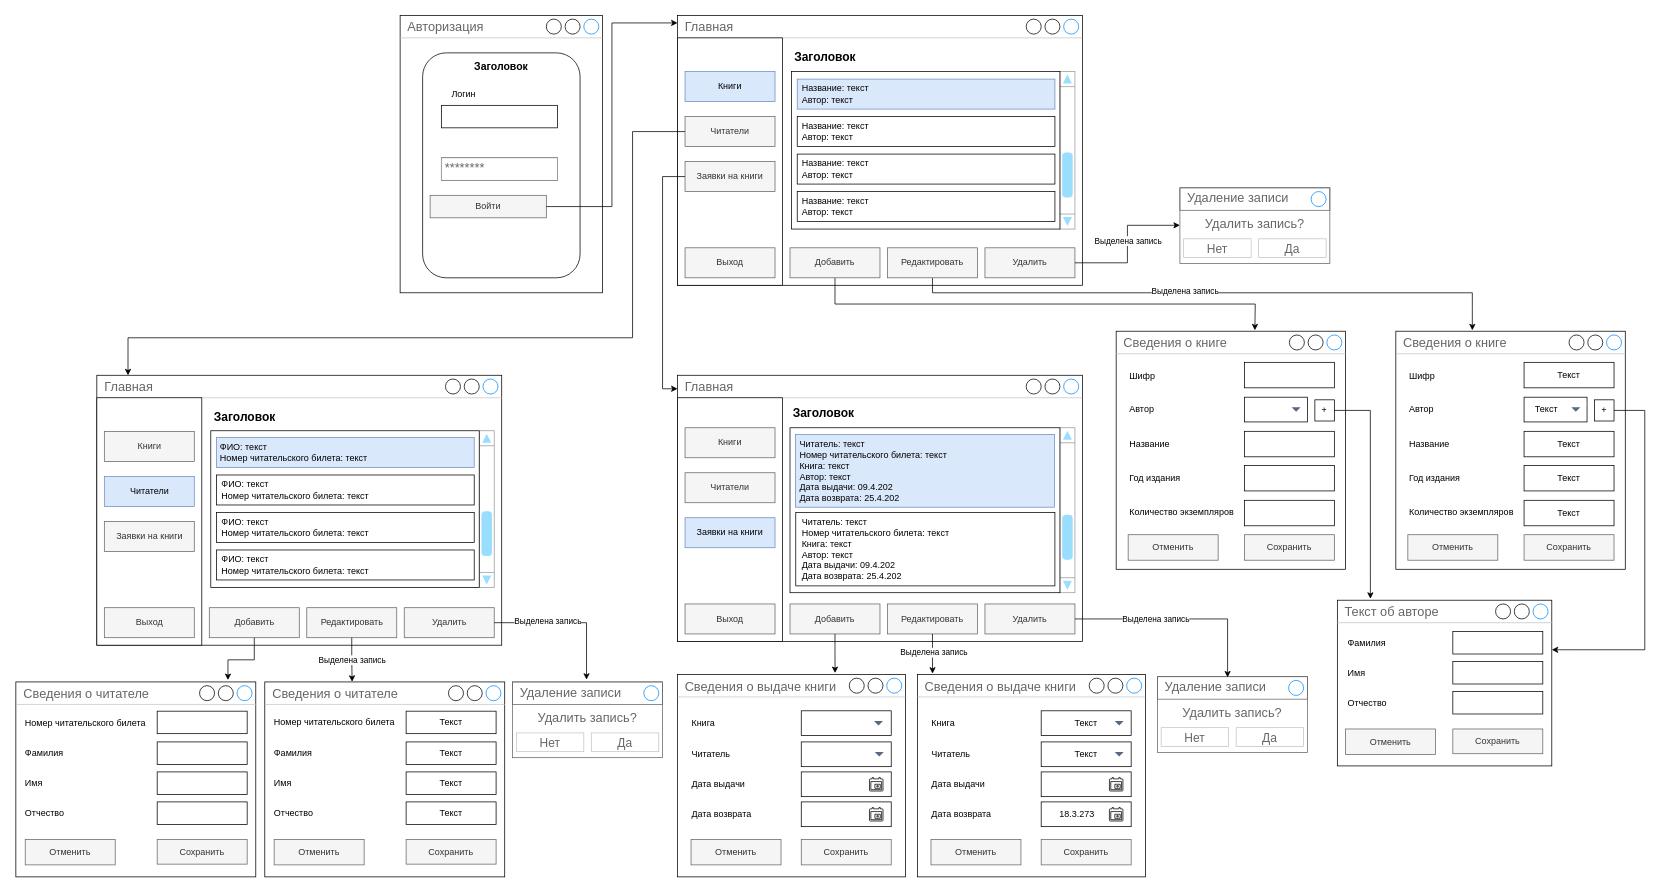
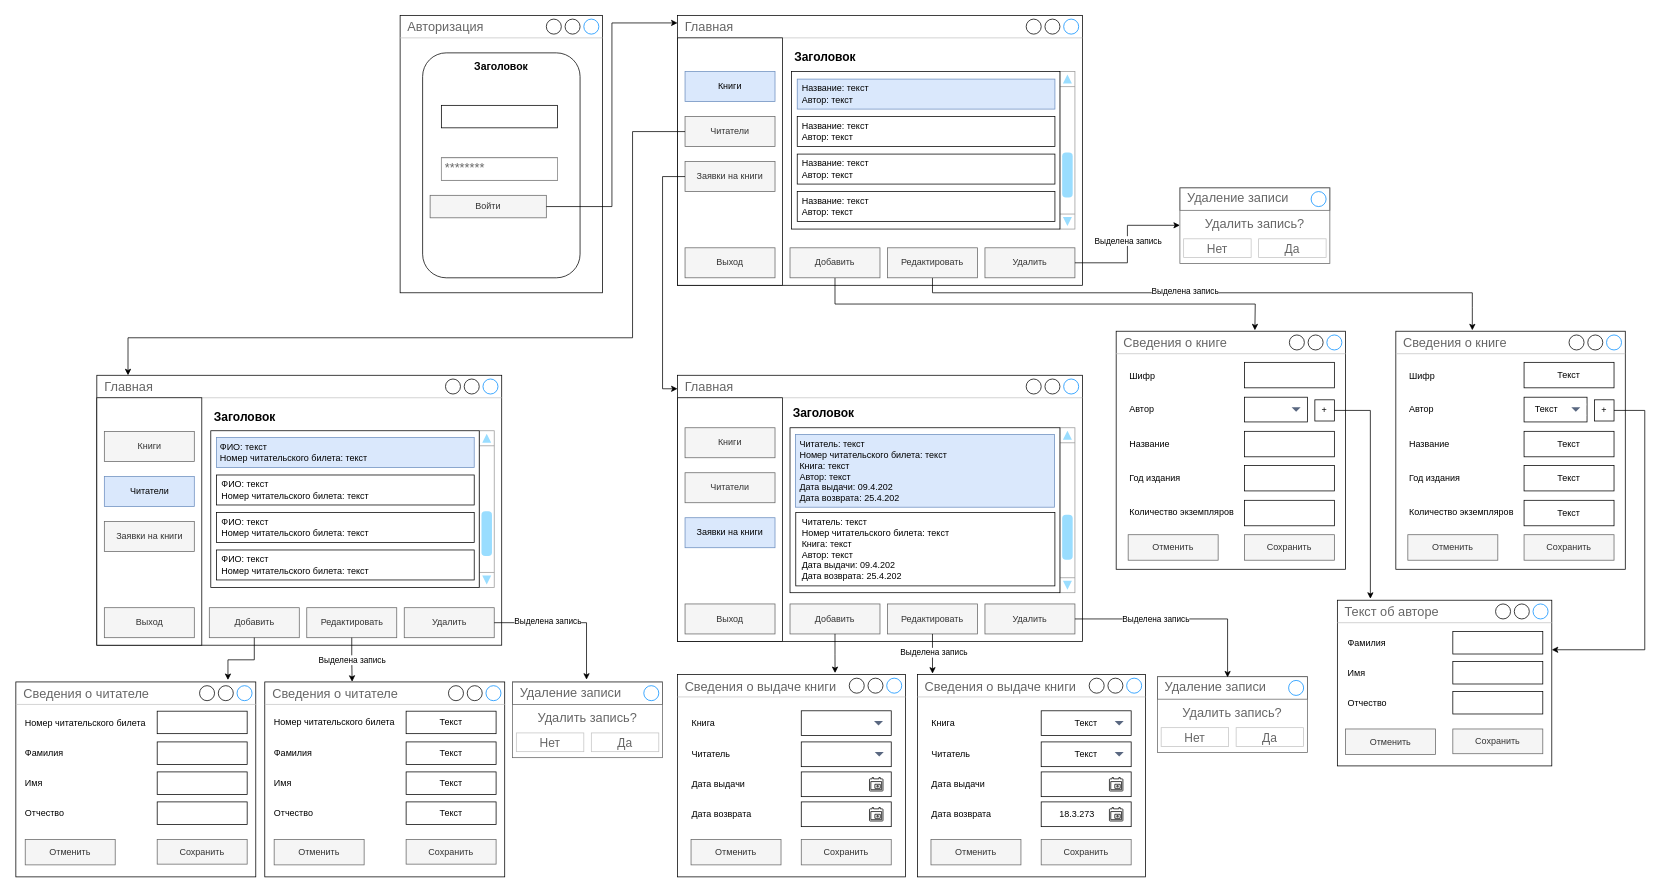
(464, 94) -> none
